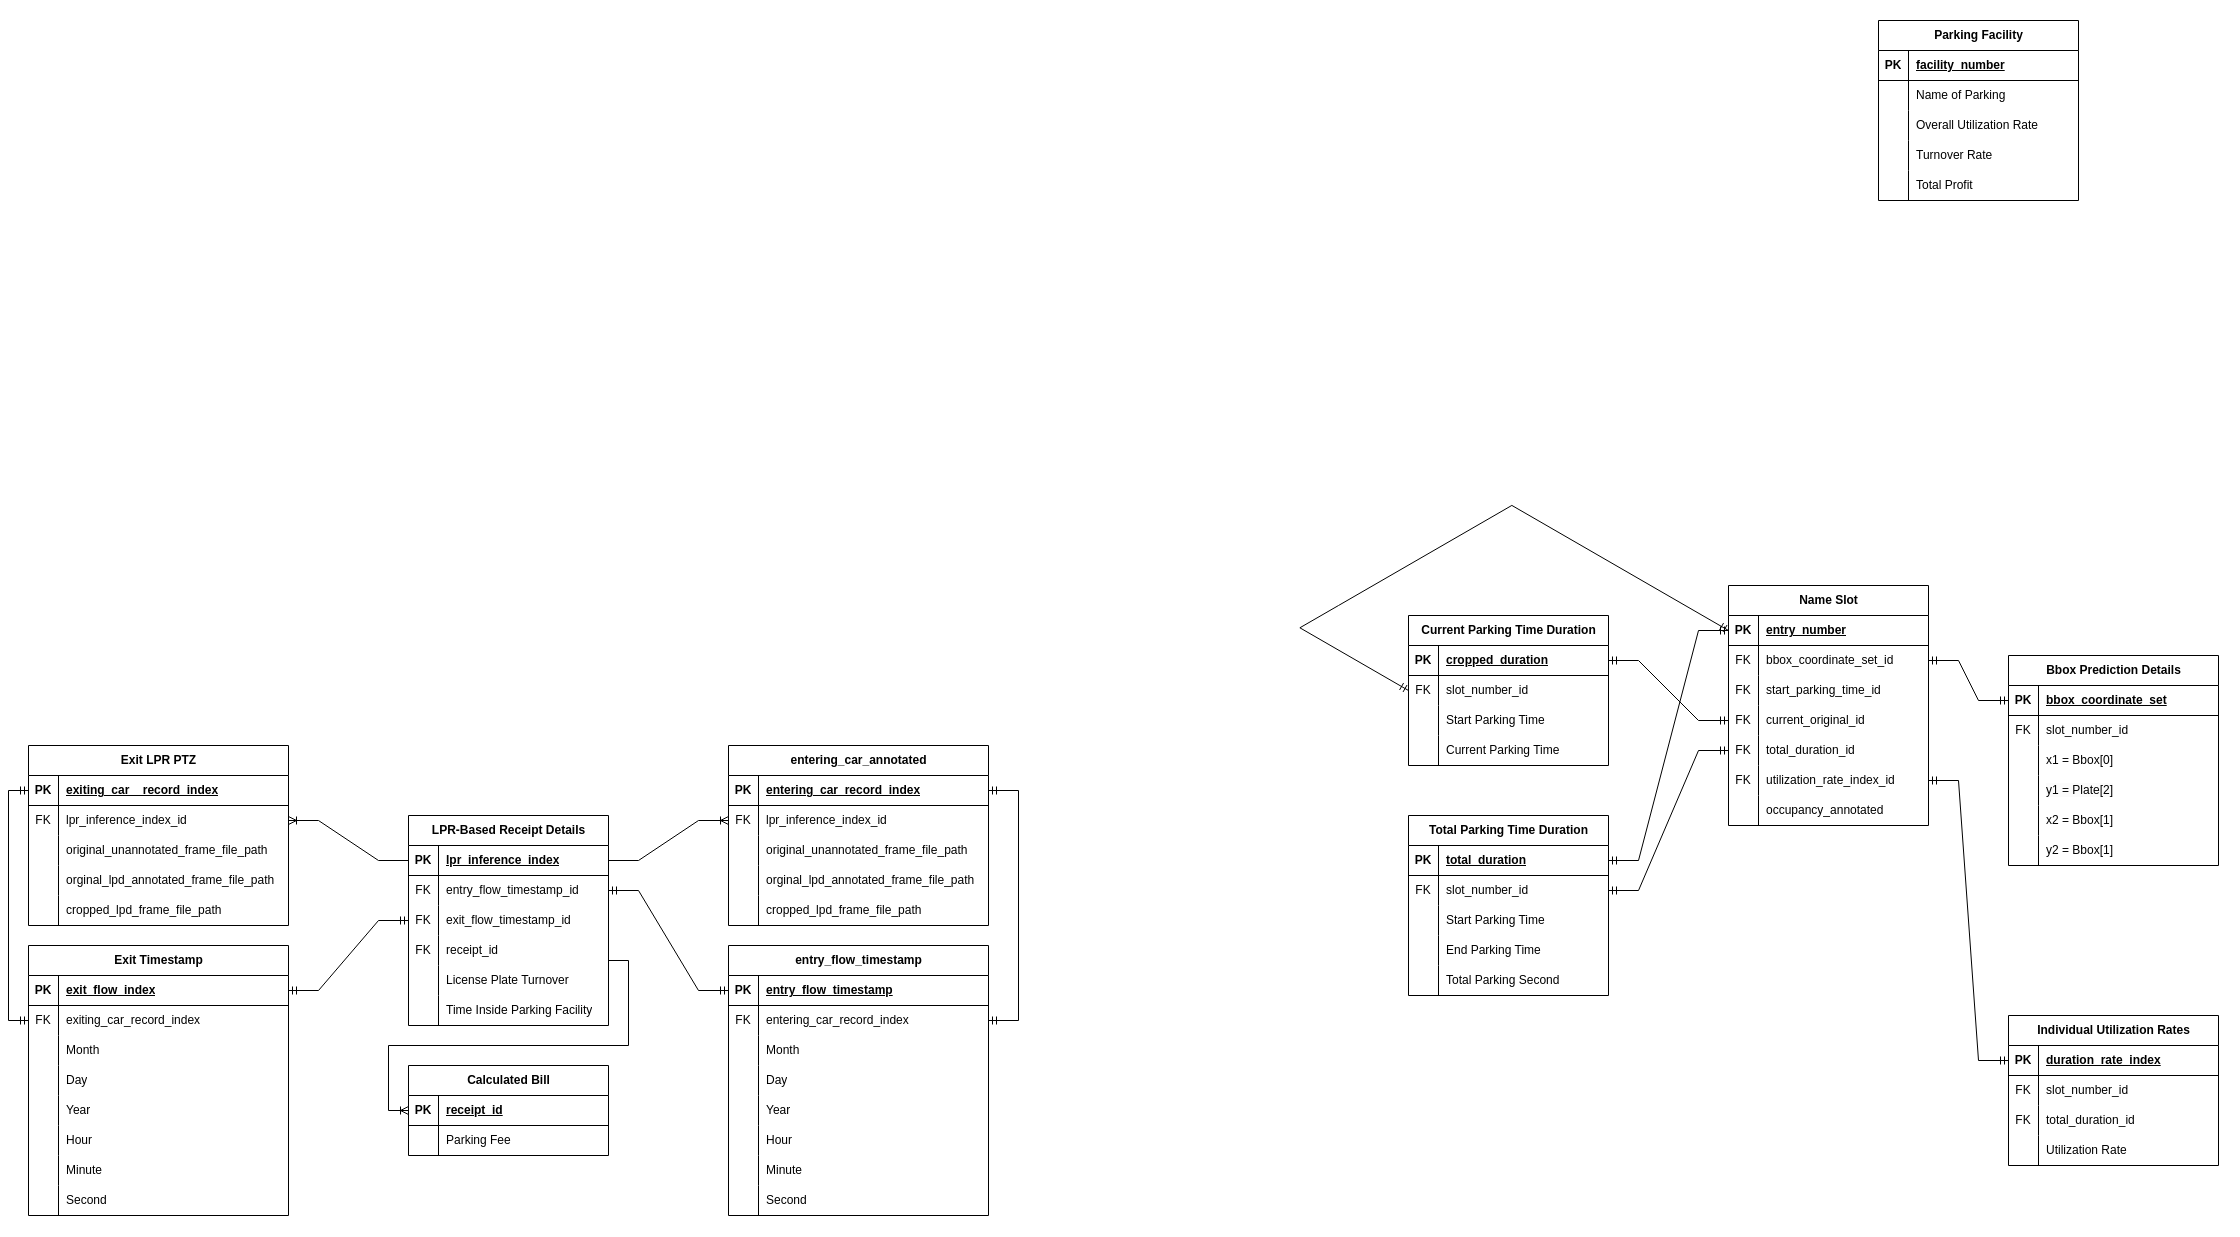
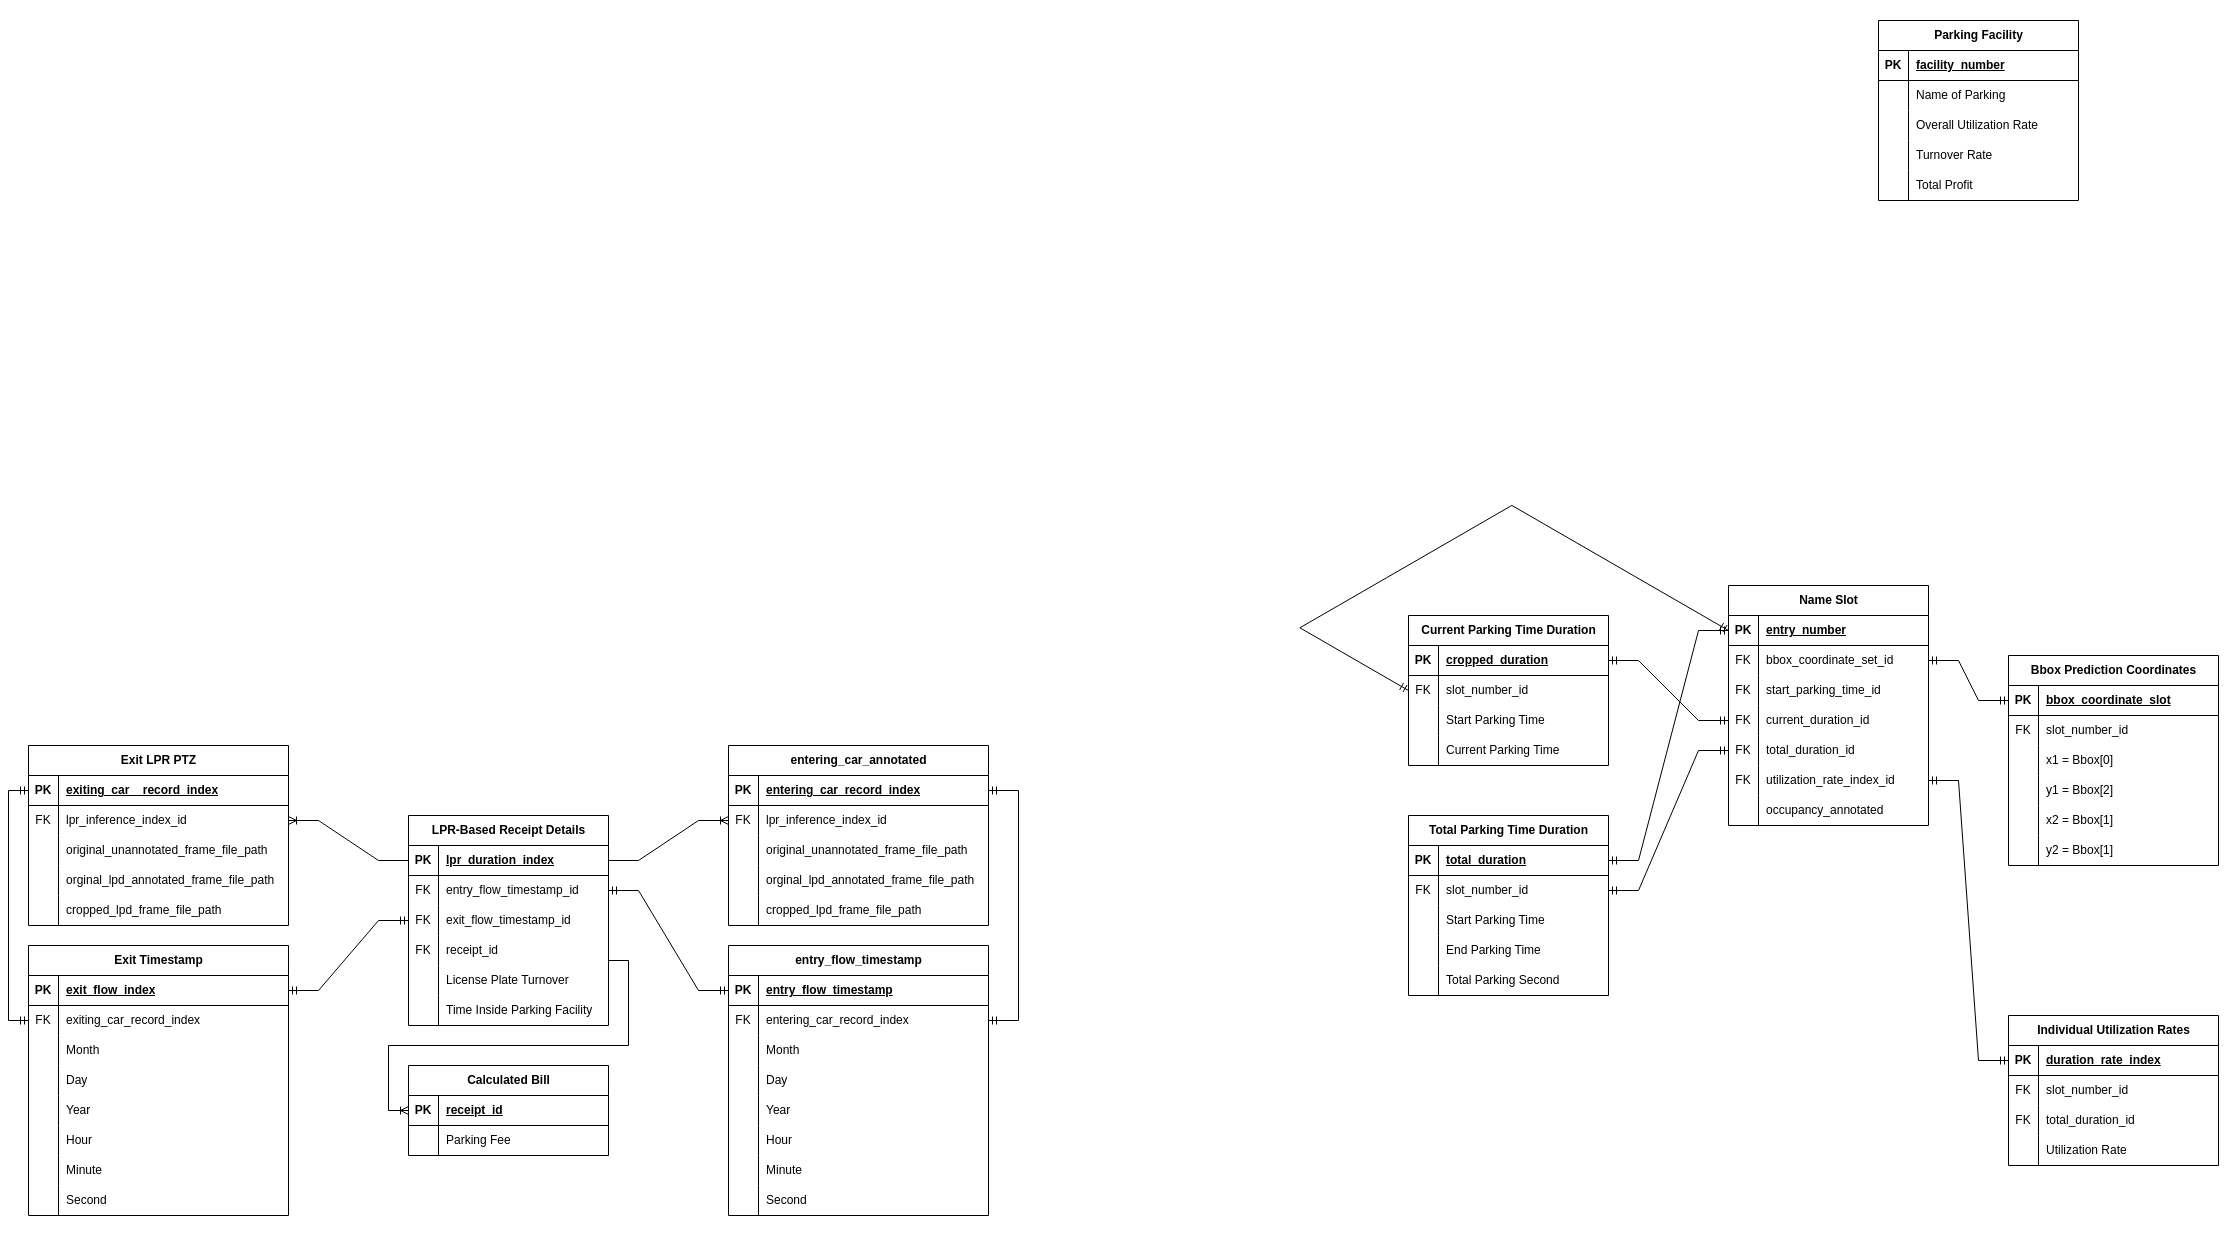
(2114, 671) -> (2114, 671)
(2109, 701) -> (2111, 701)
(1824, 721) -> (1827, 721)
(2086, 791) -> (2084, 791)
(506, 861) -> (502, 861)
